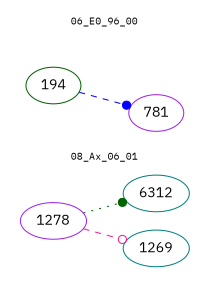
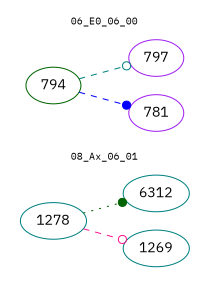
(105, 22) -> (105, 22)
none -> (156, 58)
(53, 86) -> (53, 86)
(53, 221) -> (53, 221)
